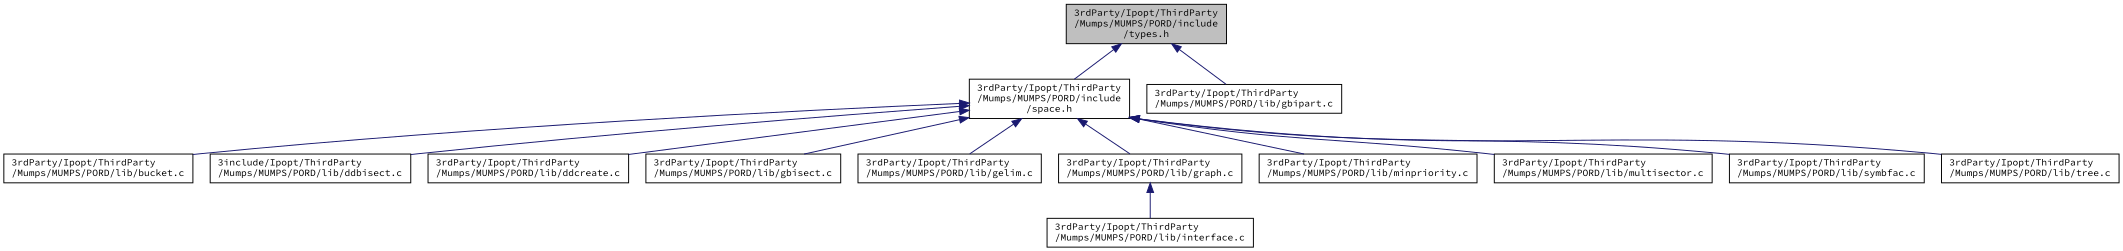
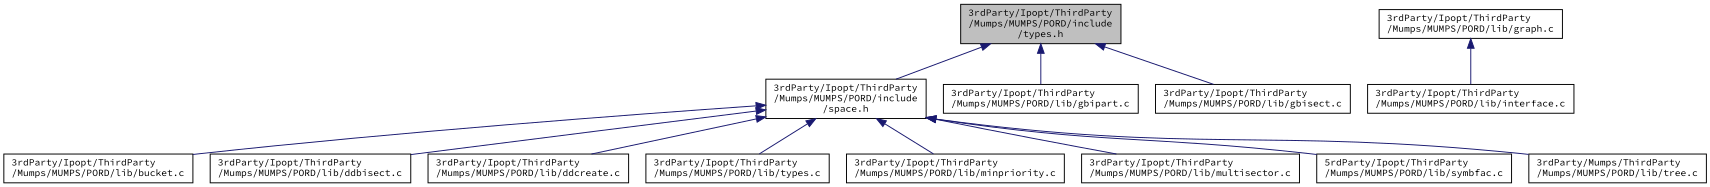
(882, 137) -> (1159, 66)
(1108, 139) -> none
(310, 168) -> (310, 168)
(950, 168) -> (738, 168)
(1827, 168) -> (1414, 168)
(2030, 168) -> (1618, 168)
